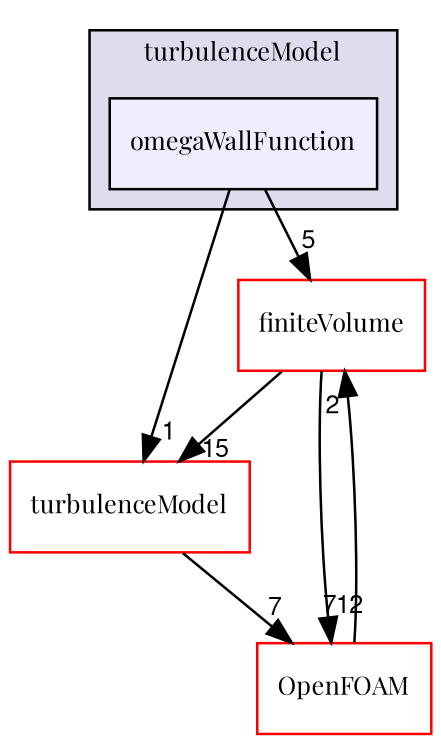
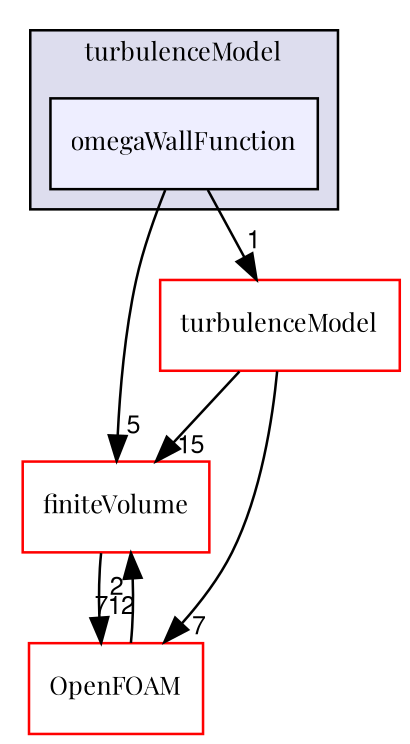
(240, 408) -> (207, 407)
